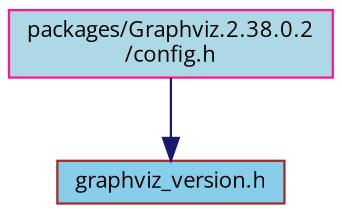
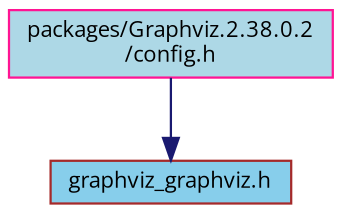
(171, 182) -> (171, 182)
